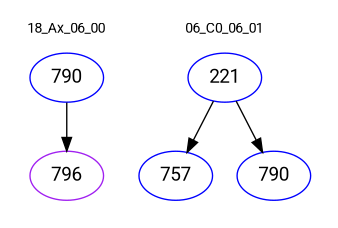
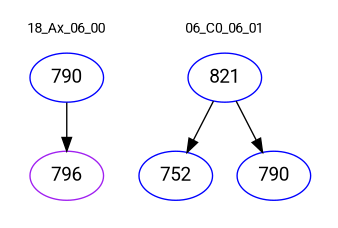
(225, 78) -> (225, 78)
(176, 176) -> (176, 176)
